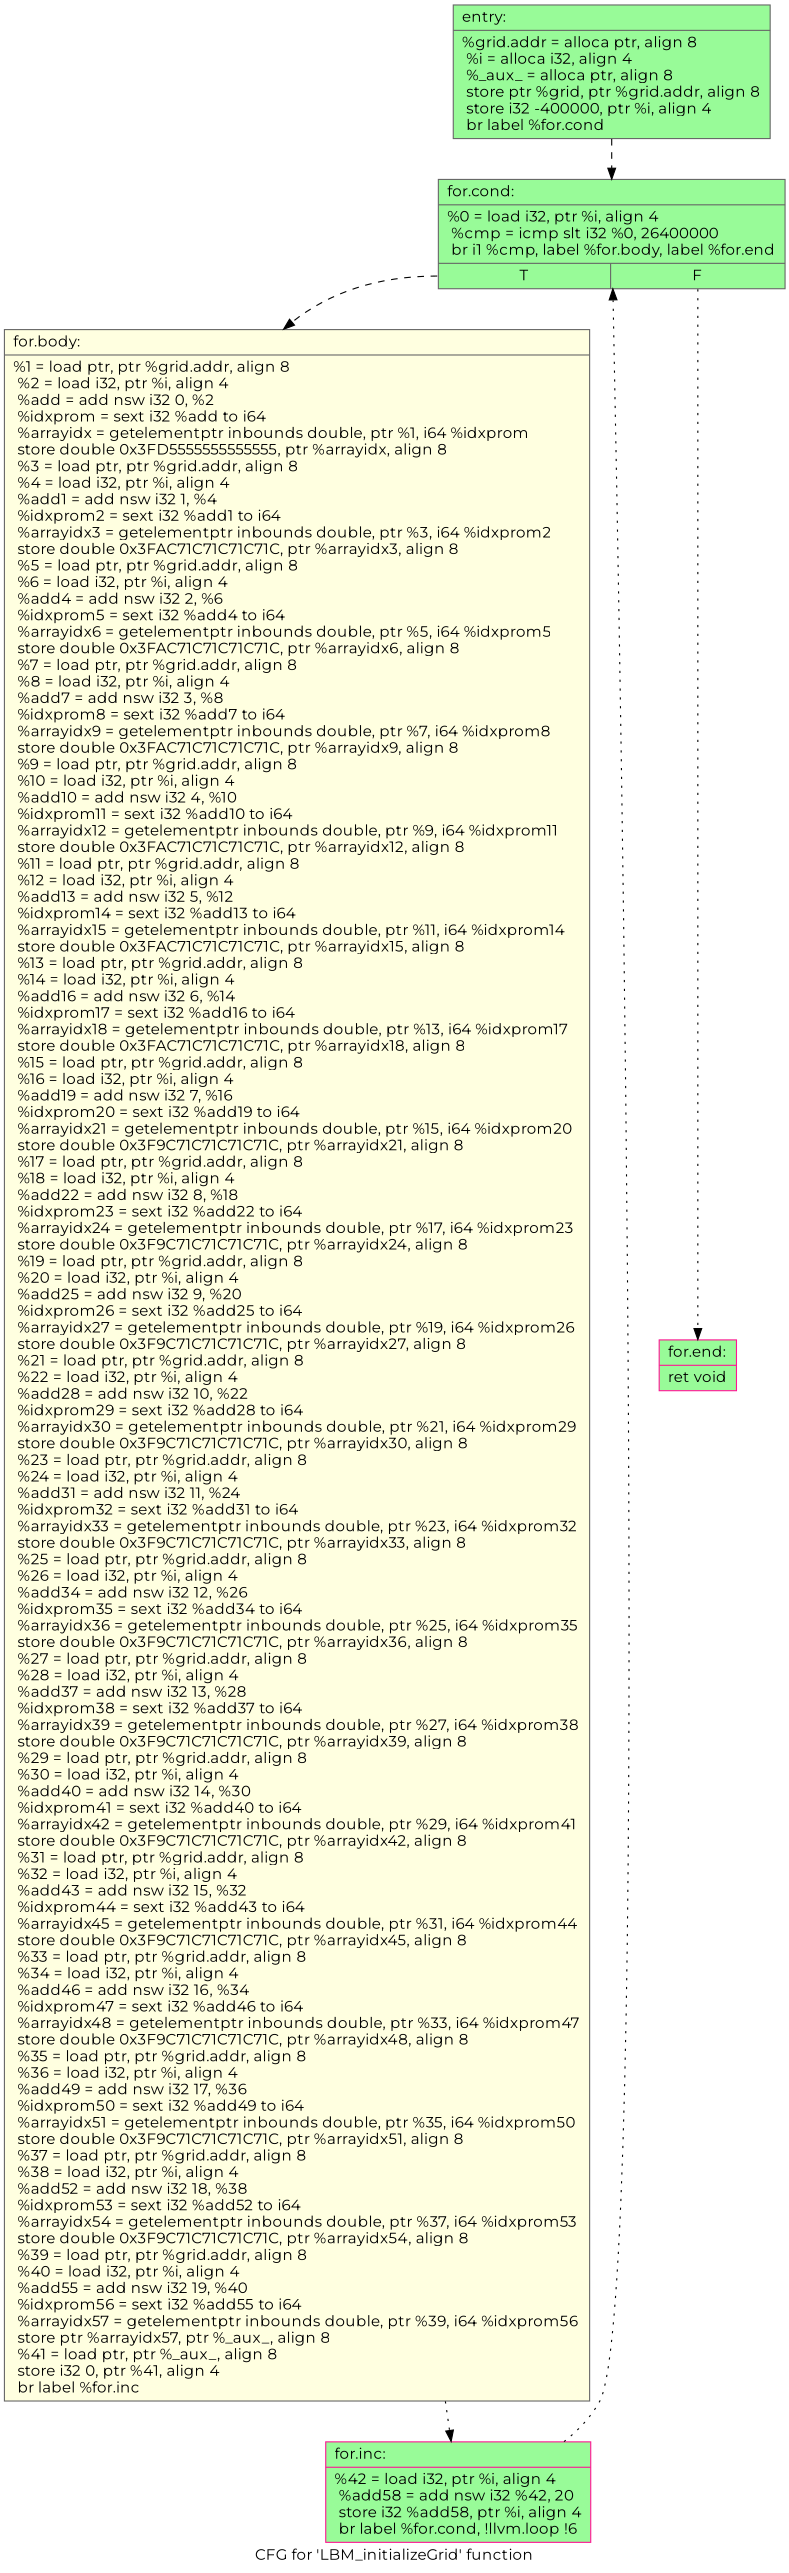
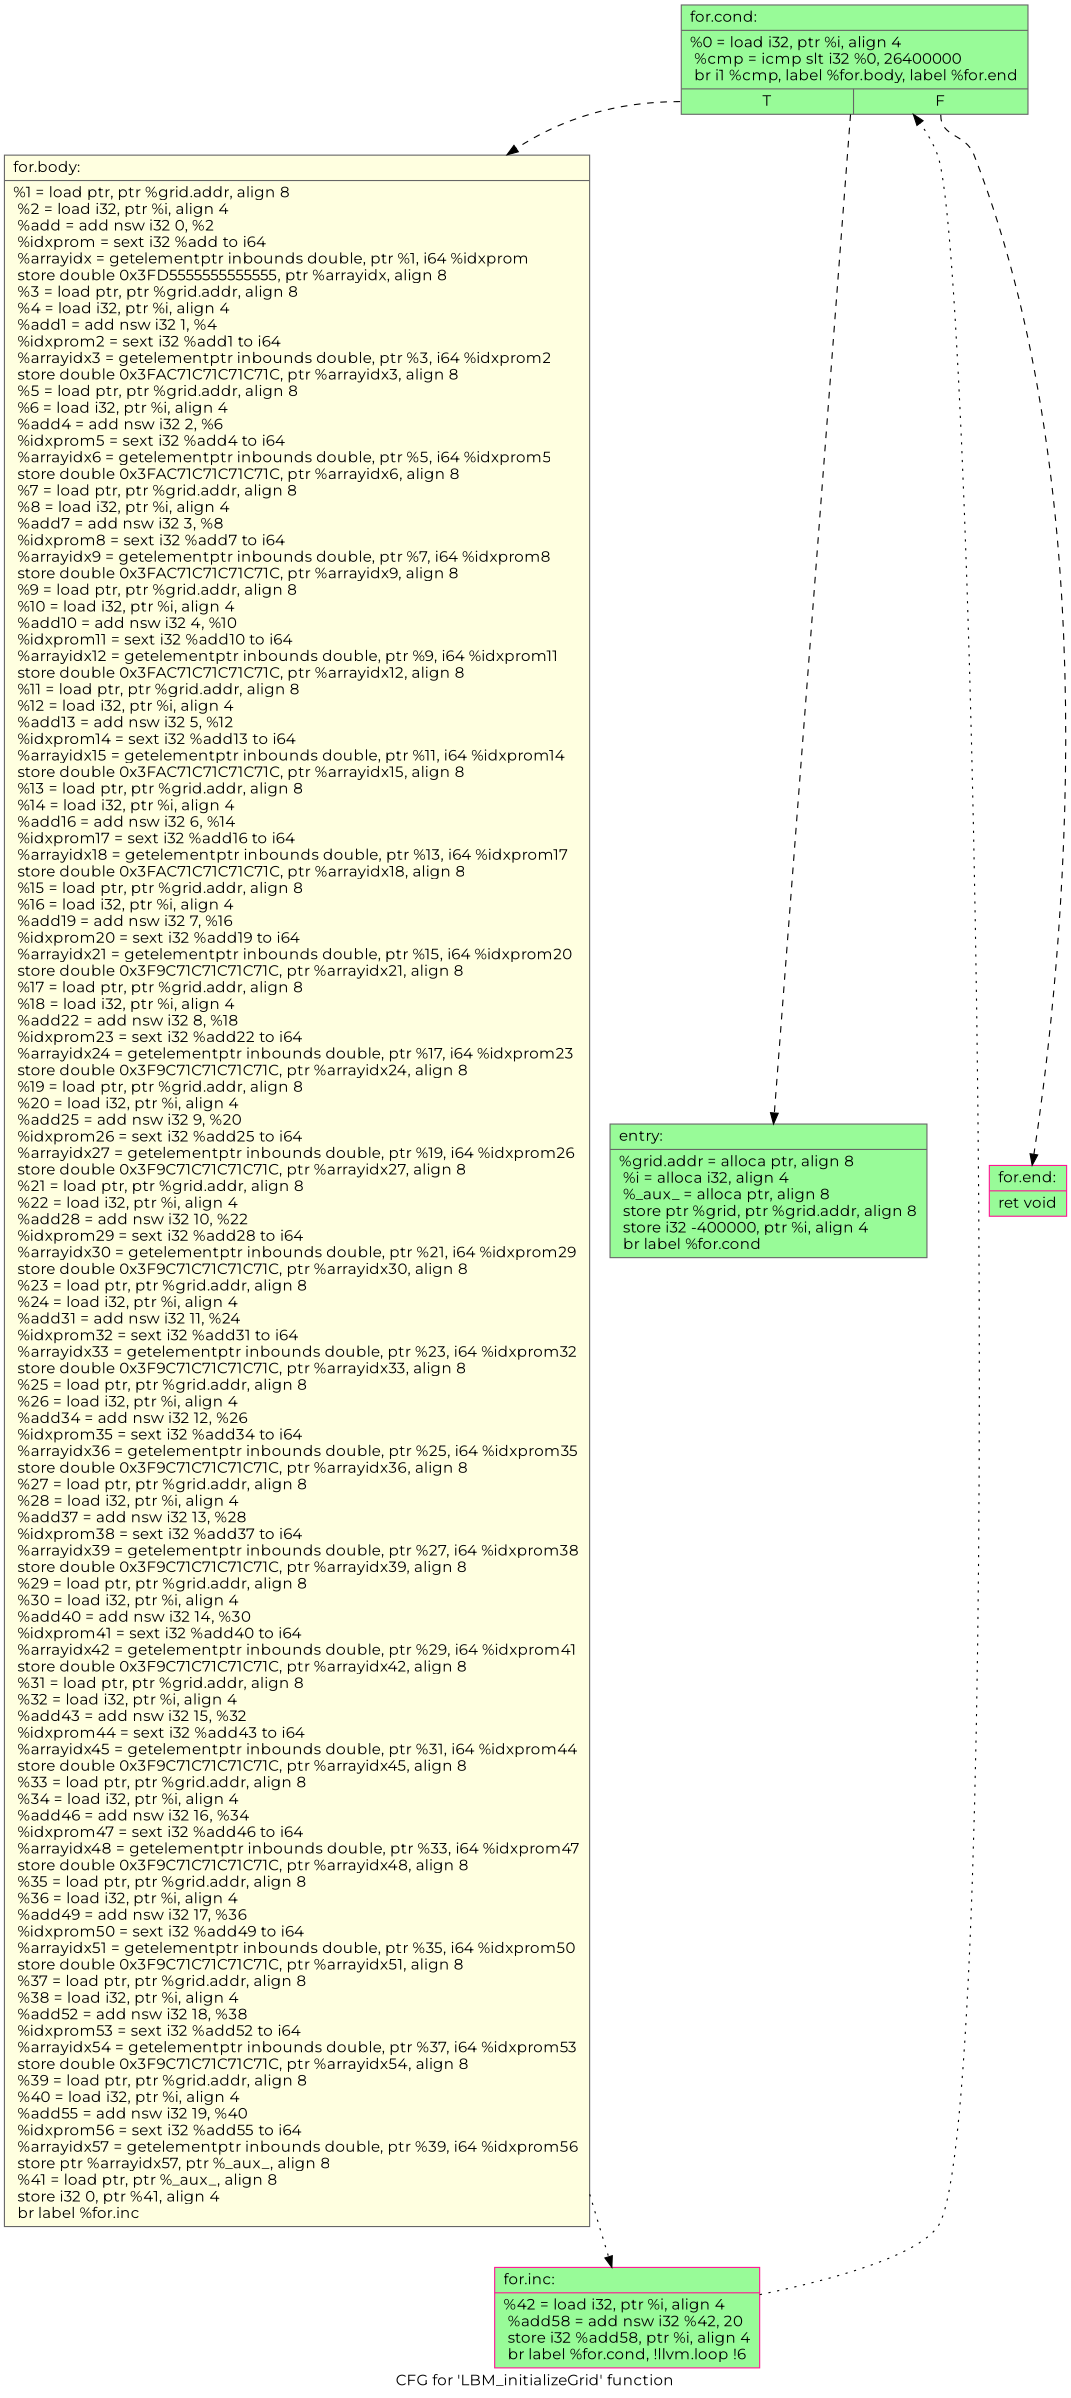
(612, 154) -> (812, 614)
(698, 809) -> (1062, 623)
